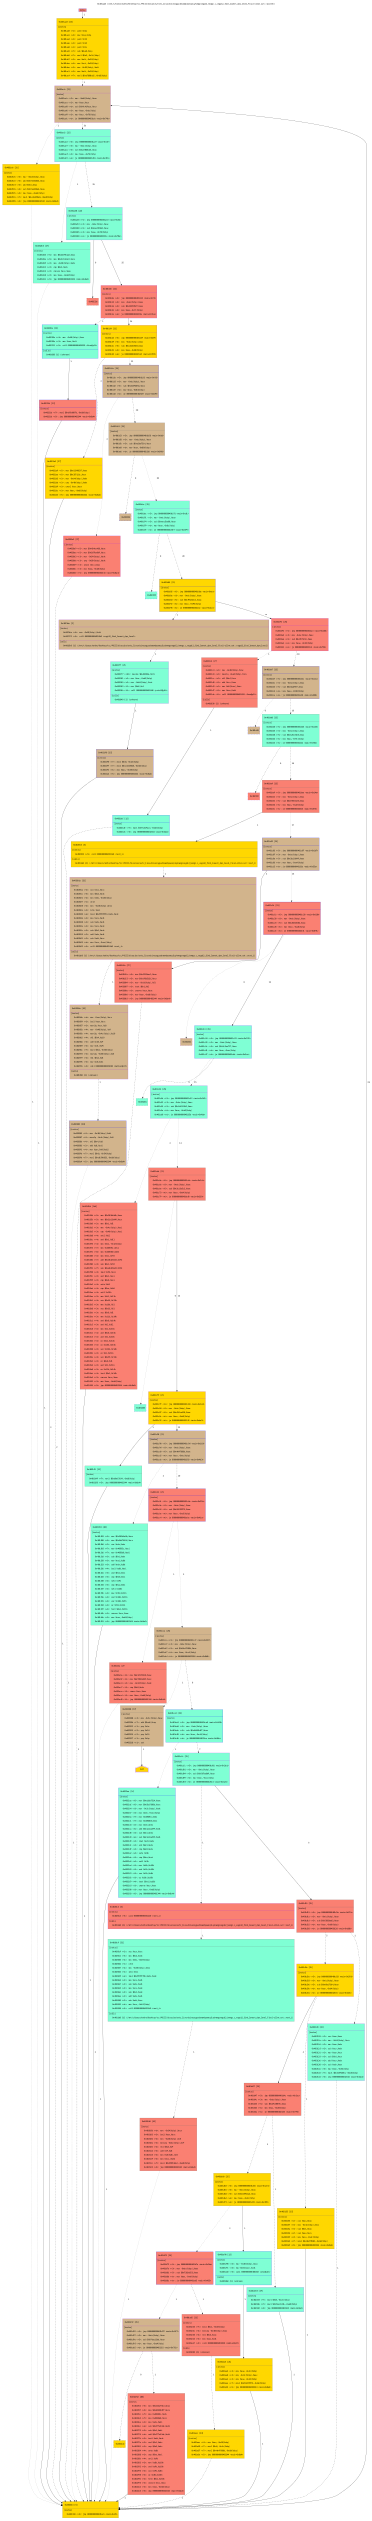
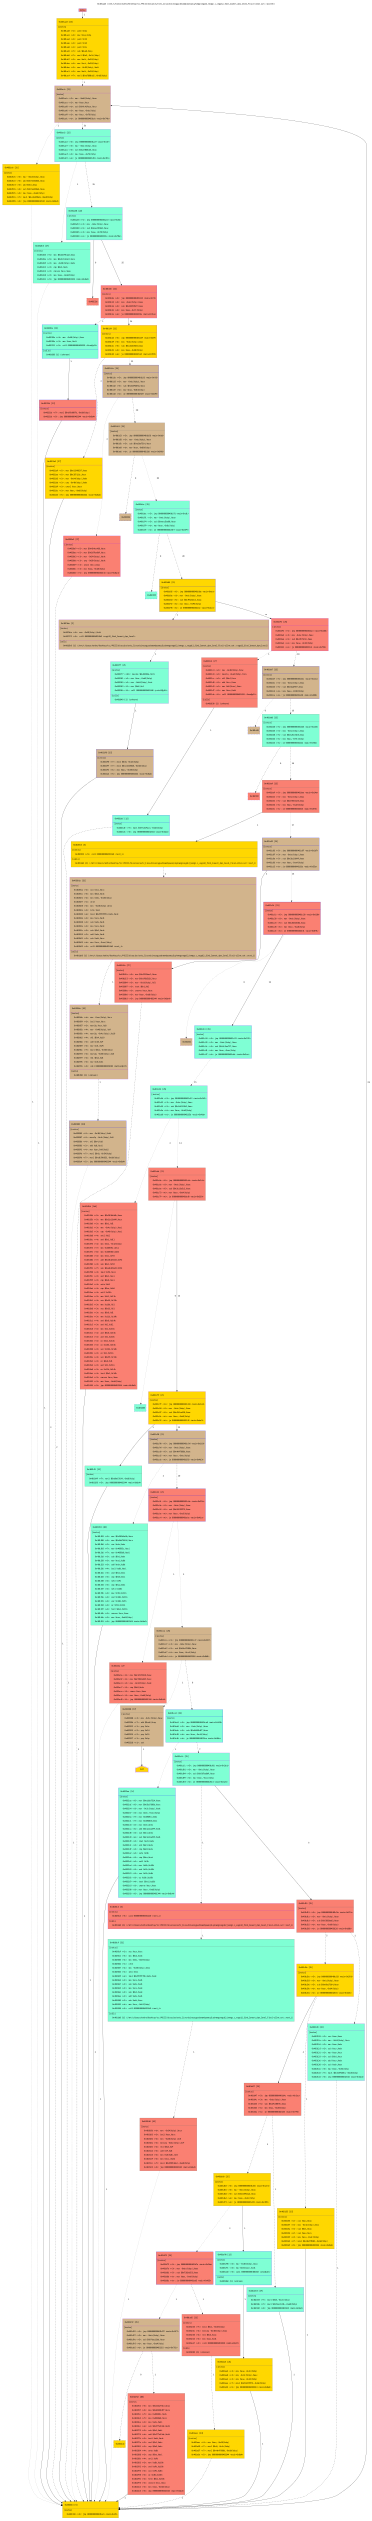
(142, 1102) -> none
